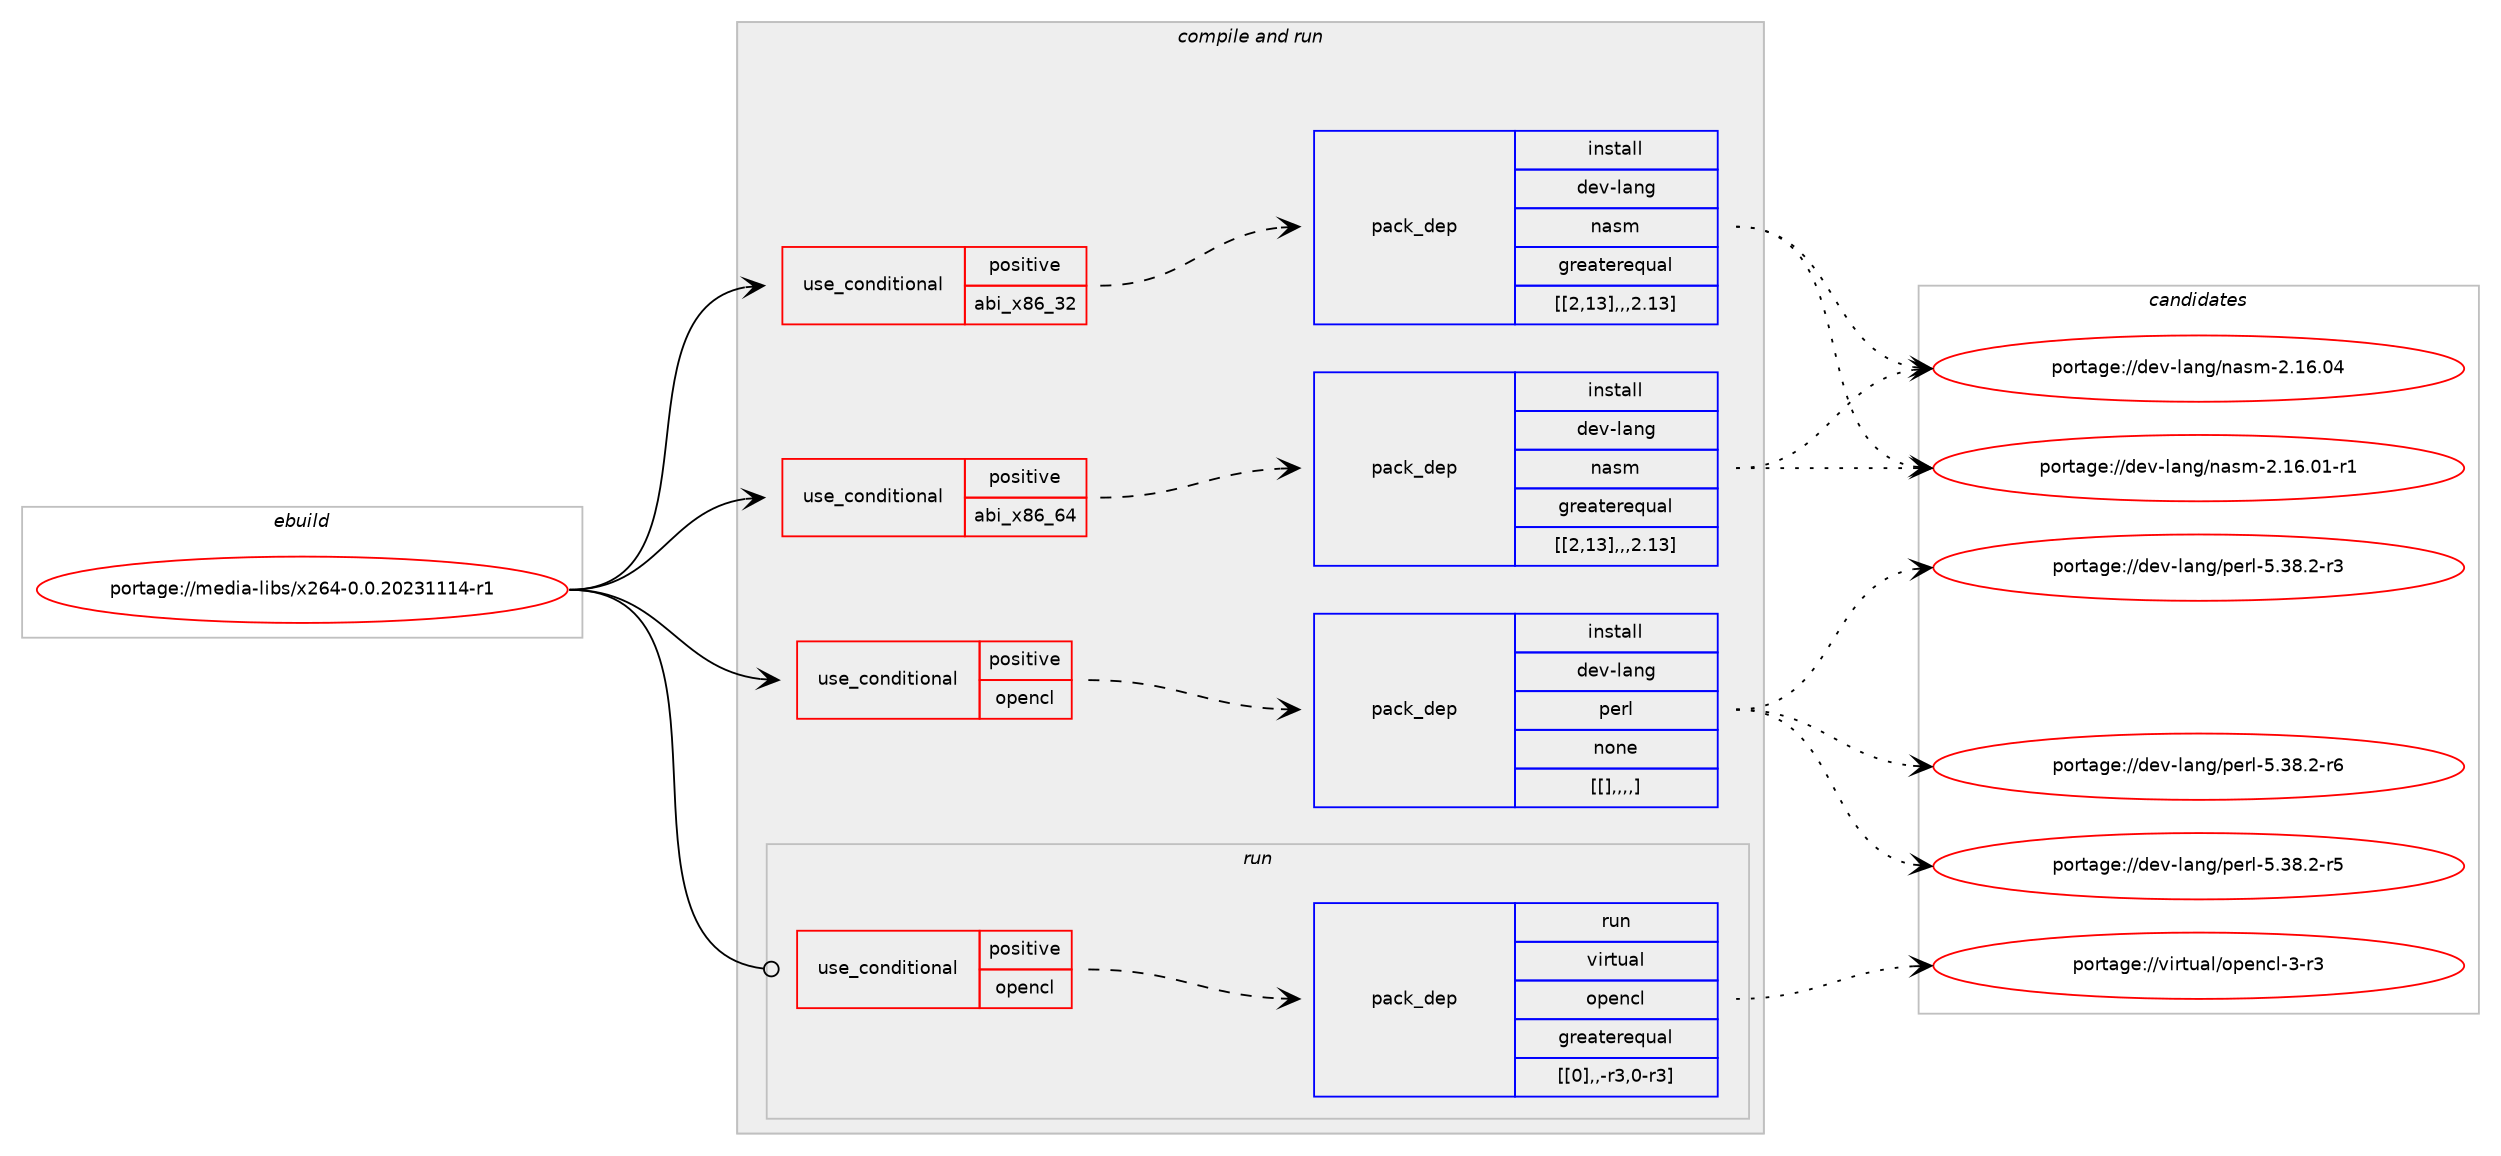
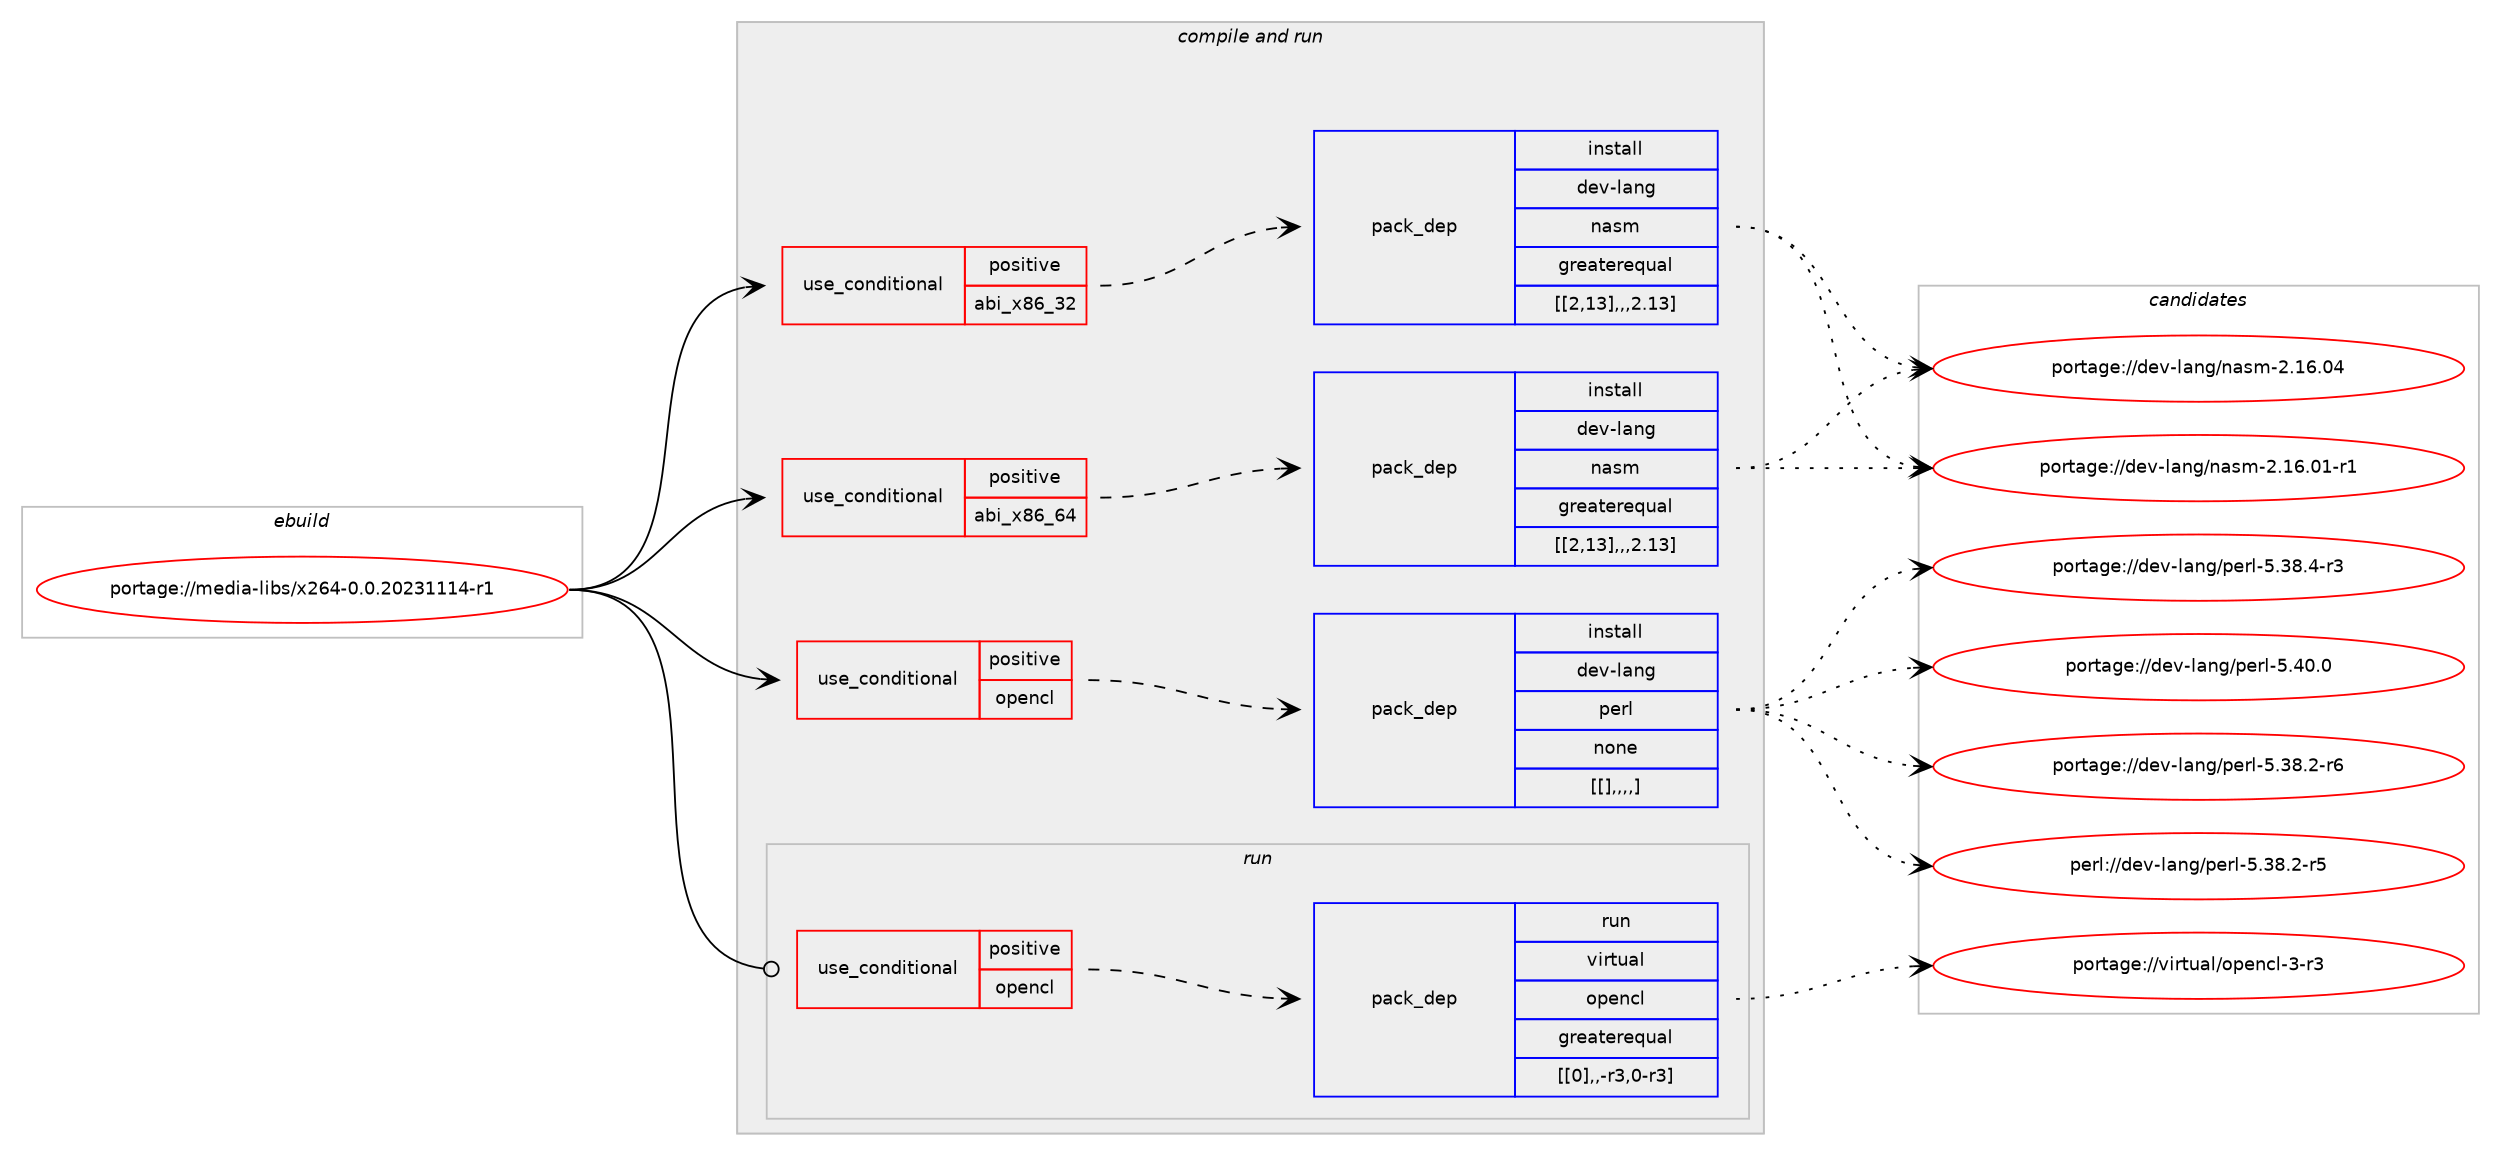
(2199, 568) -> (2199, 568)
none -> (2199, 667)
(2199, 866) -> (2199, 866)
